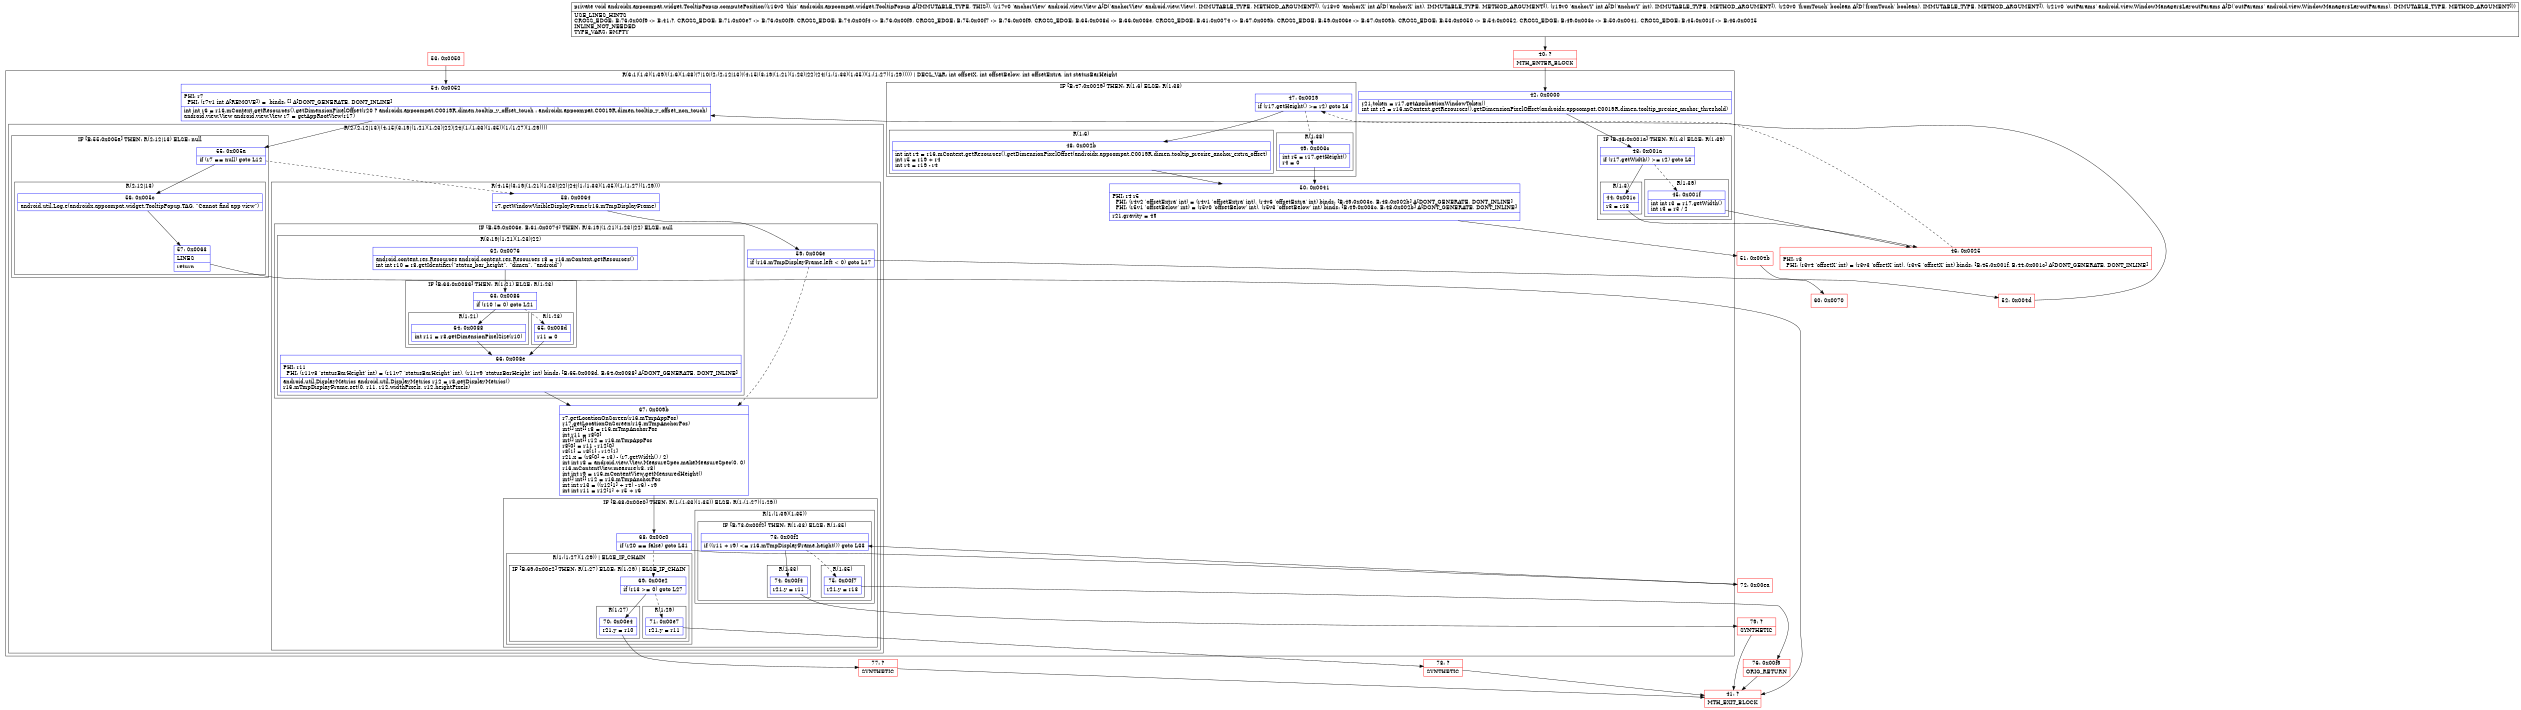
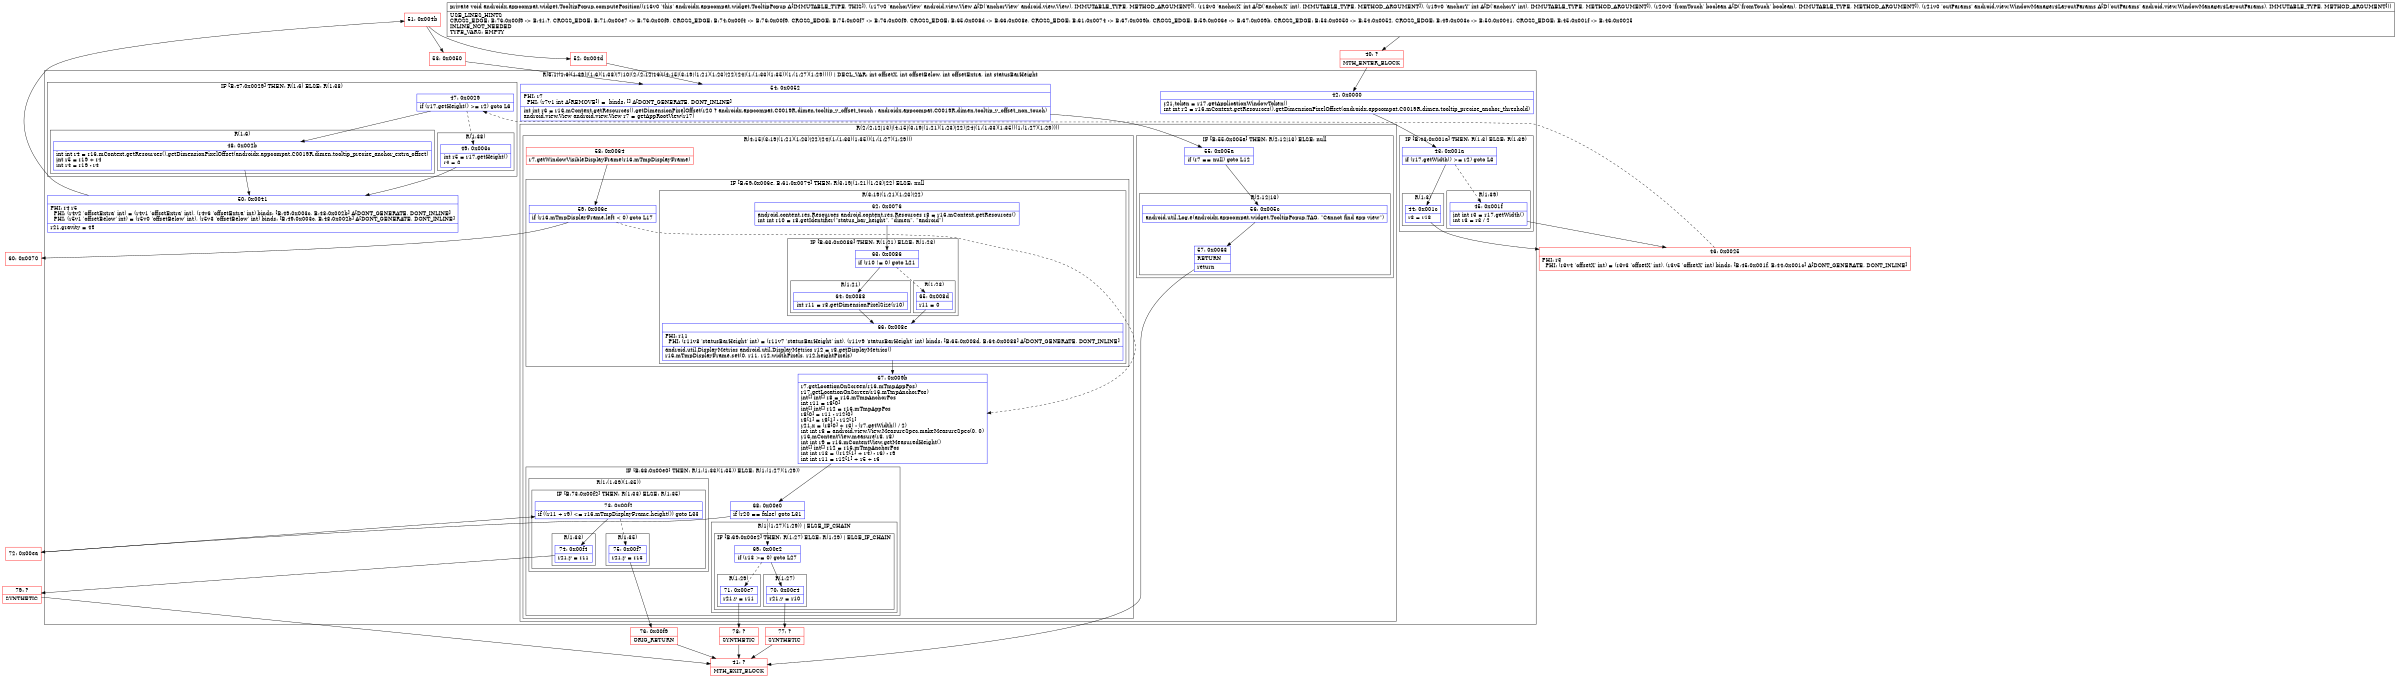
none -> (434, 38)
(388, 177) -> none
(576, 202) -> (610, 156)
(186, 258) -> (1209, 259)
